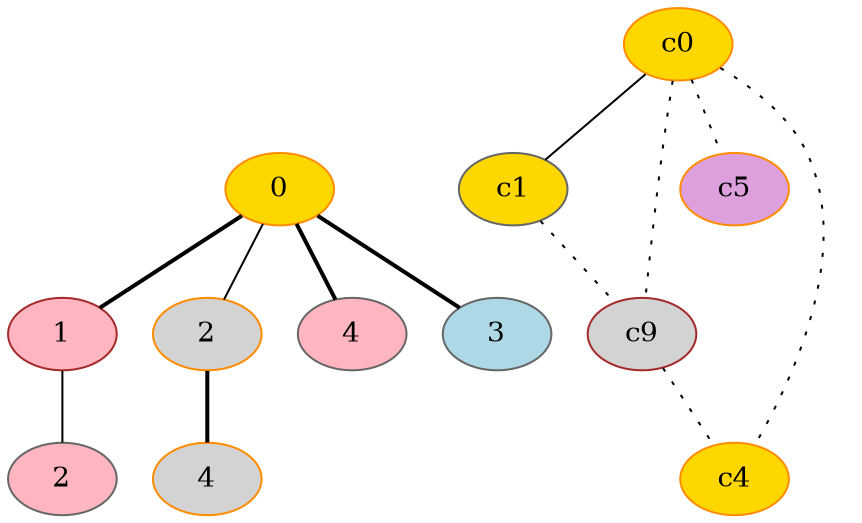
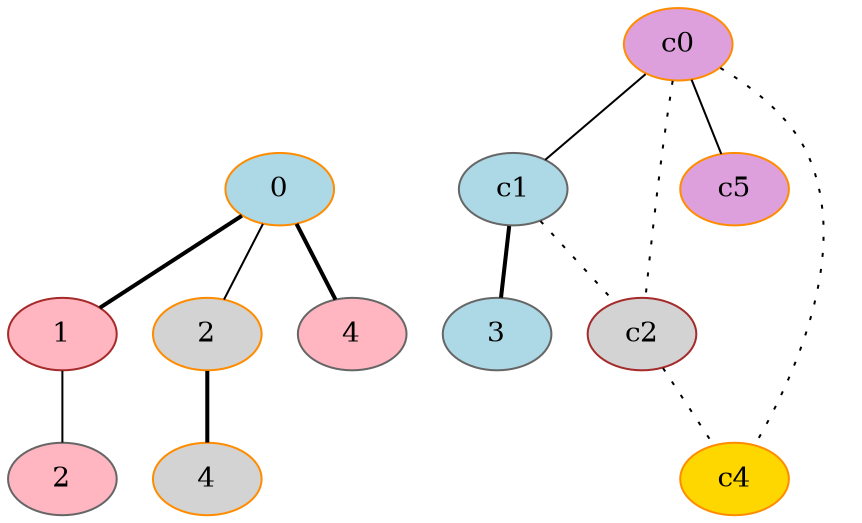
(678, 44) -> (678, 44)
(706, 117) -> (706, 117)
(280, 189) -> (280, 189)
(513, 189) -> (513, 189)
(389, 262) -> (505, 262)
(642, 334) -> (642, 334)
